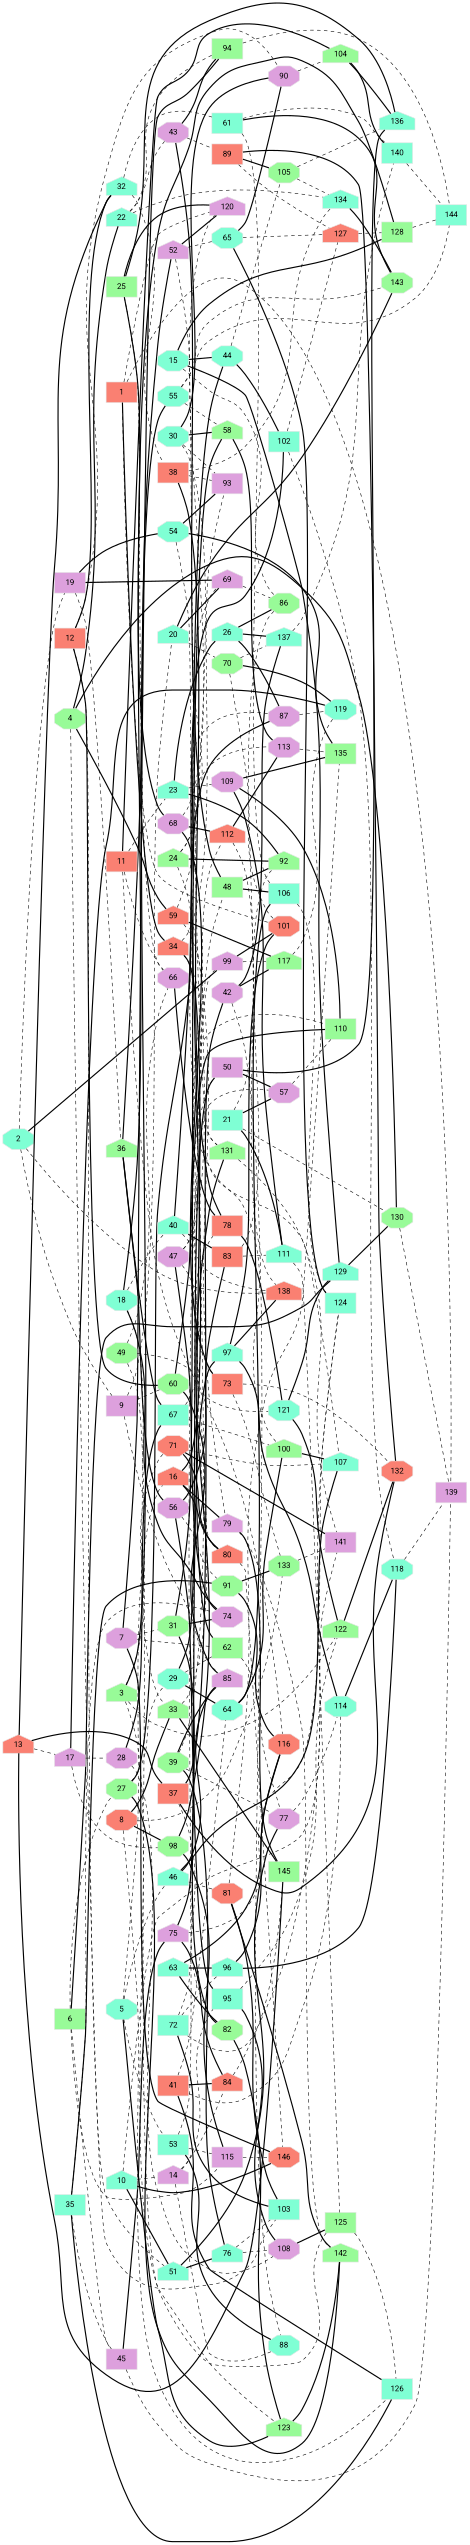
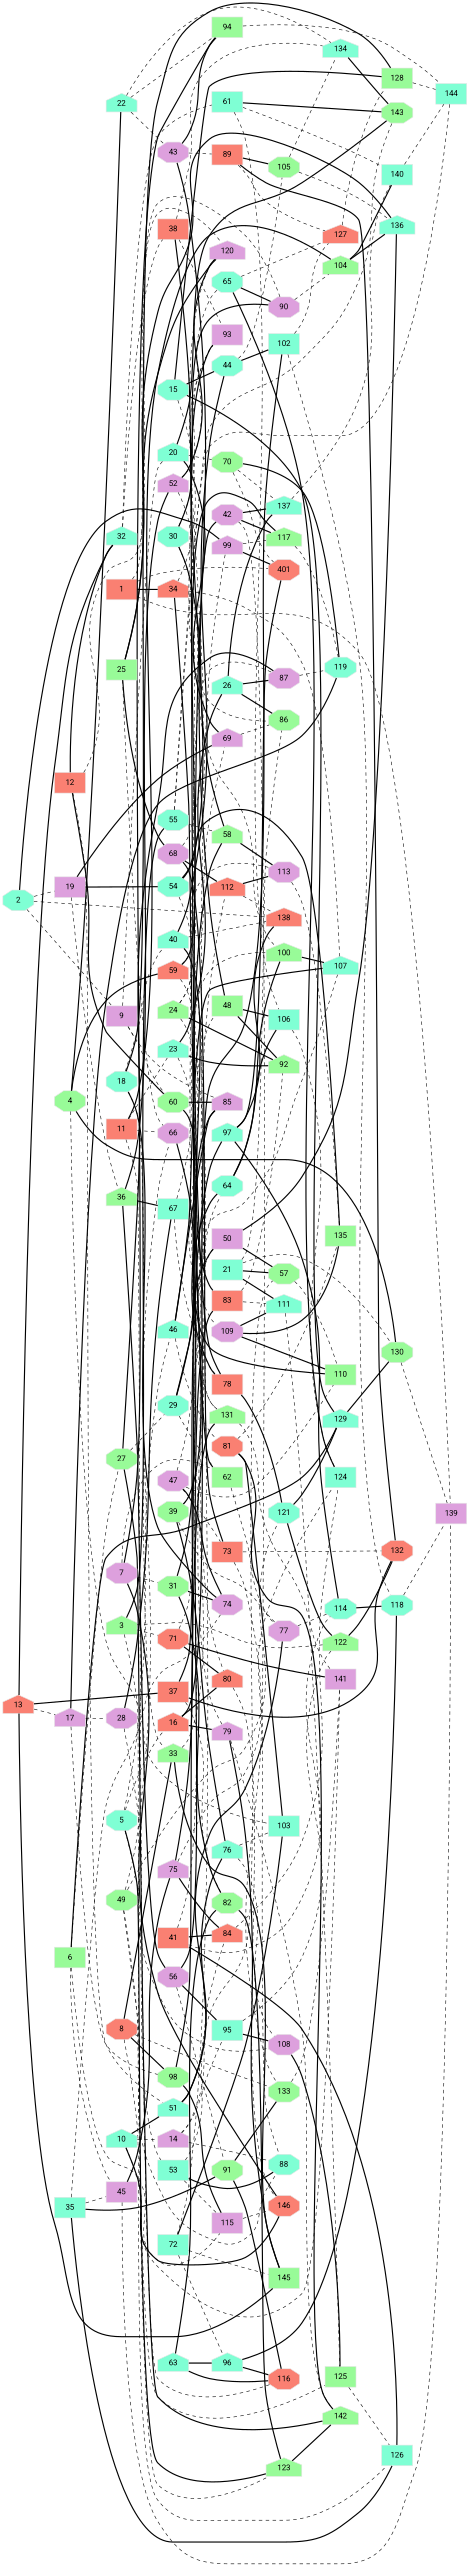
(284, 926) -> (284, 570)
(284, 1093) -> (284, 1274)
none -> (154, 2176)
